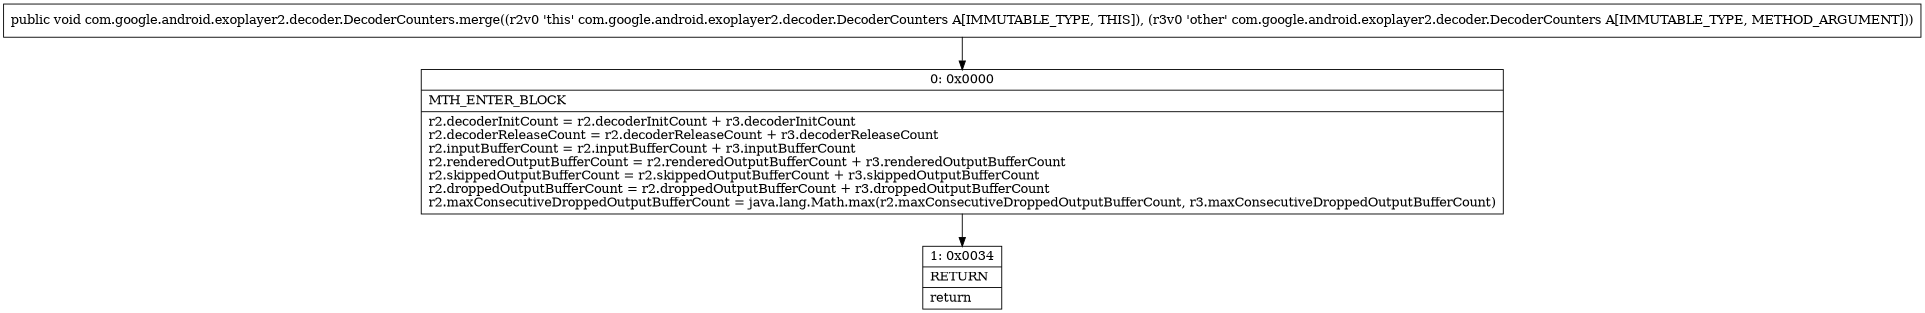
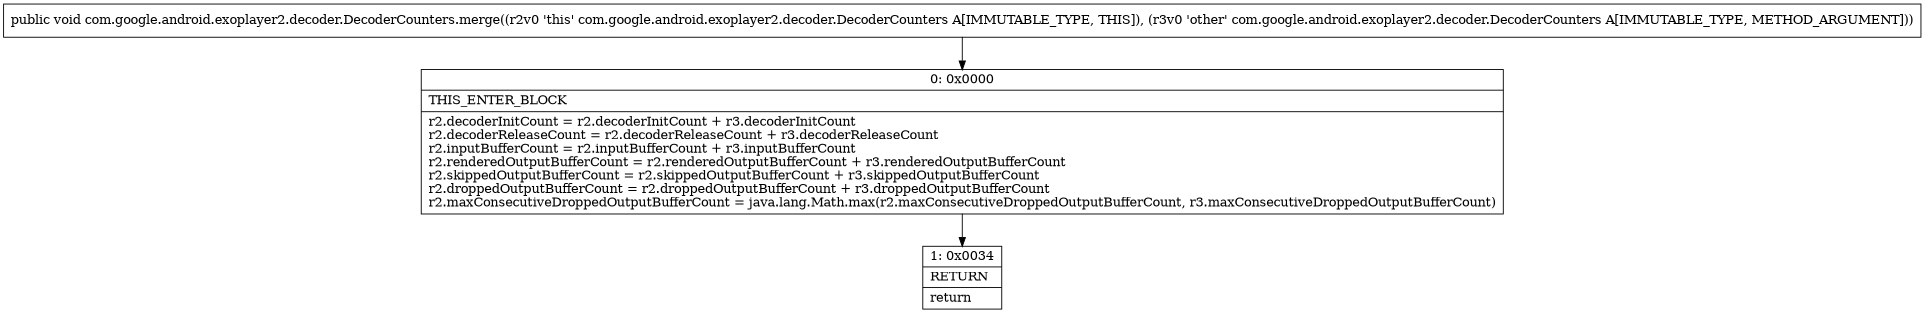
(498, 100) -> (498, 100)
